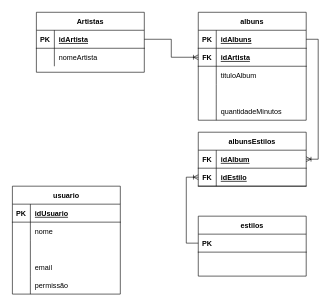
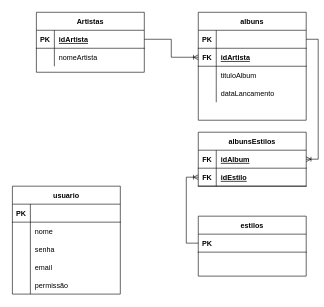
(261, 39) -> none
none -> (261, 93)
(261, 111) -> none
(75, 213) -> none
none -> (75, 249)
